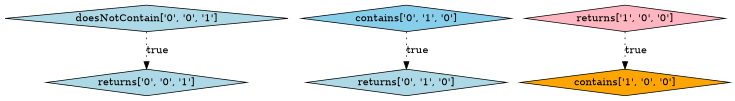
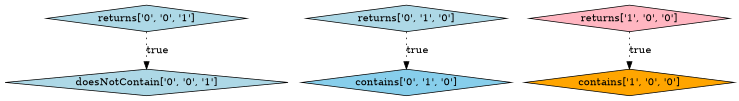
(147, 47) -> (147, 47)
(406, 47) -> (406, 47)
